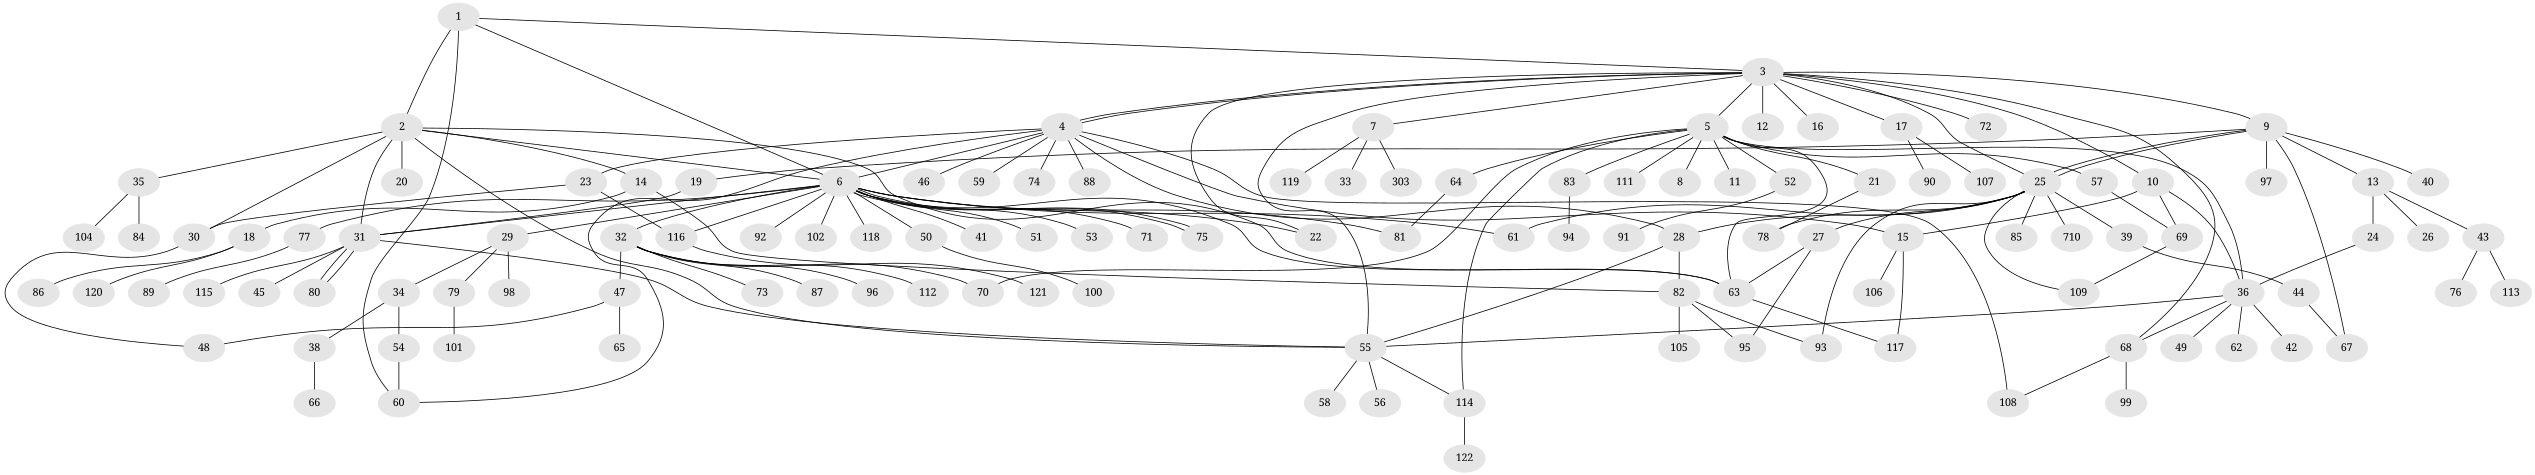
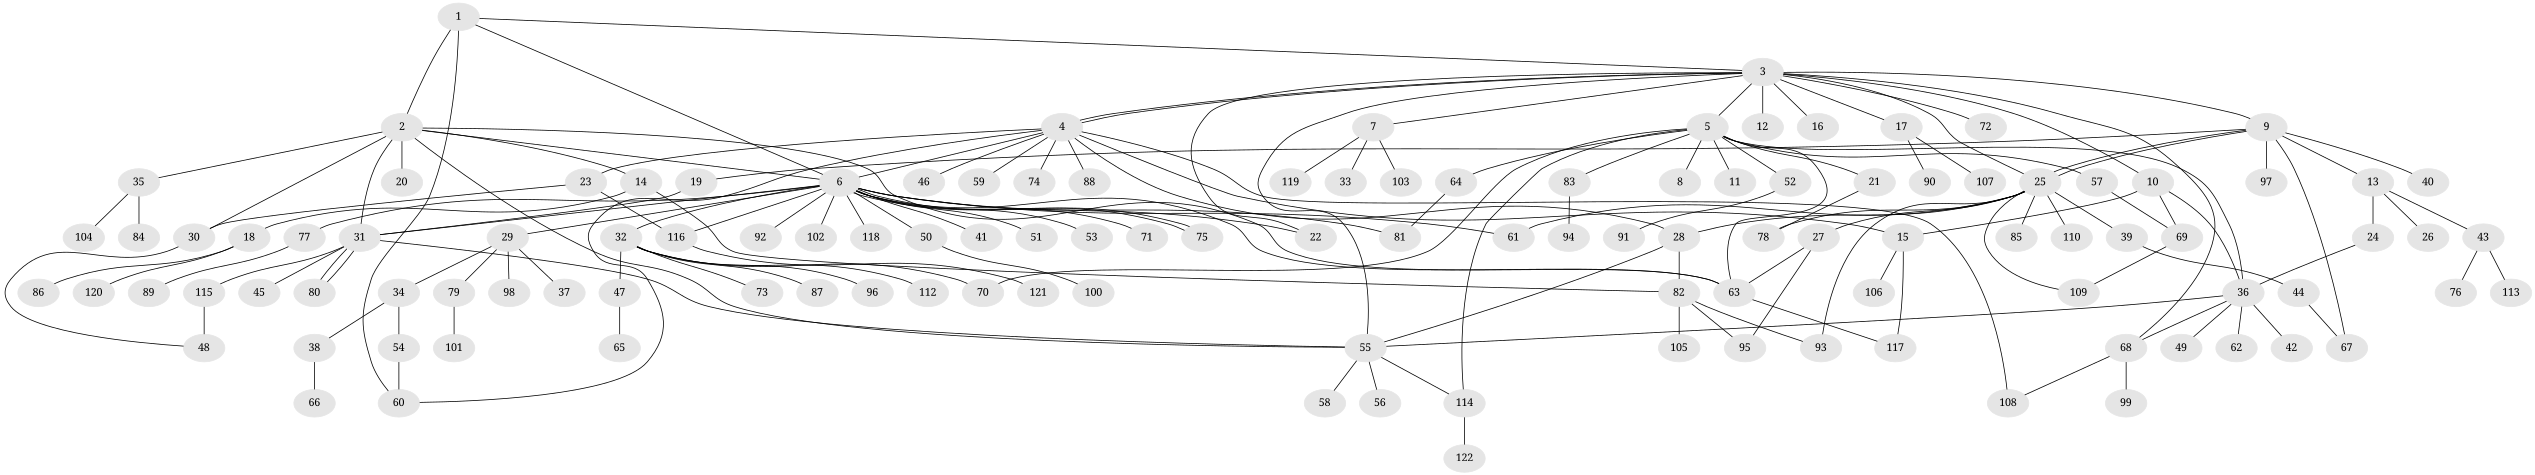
(1401, 182) -> (1401, 182)
(1625, 182) -> none
(2072, 238) -> (2072, 238)
none -> (564, 293)
(415, 328) -> (204, 321)
